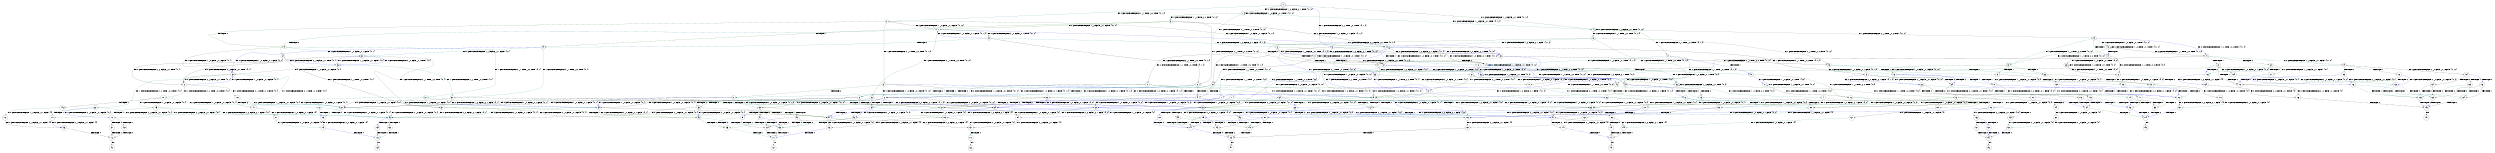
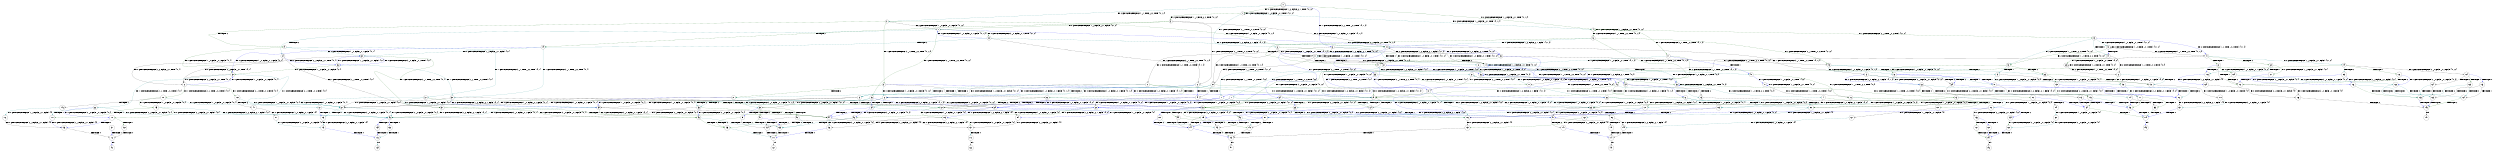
(112, 122) -> (89, 125)
